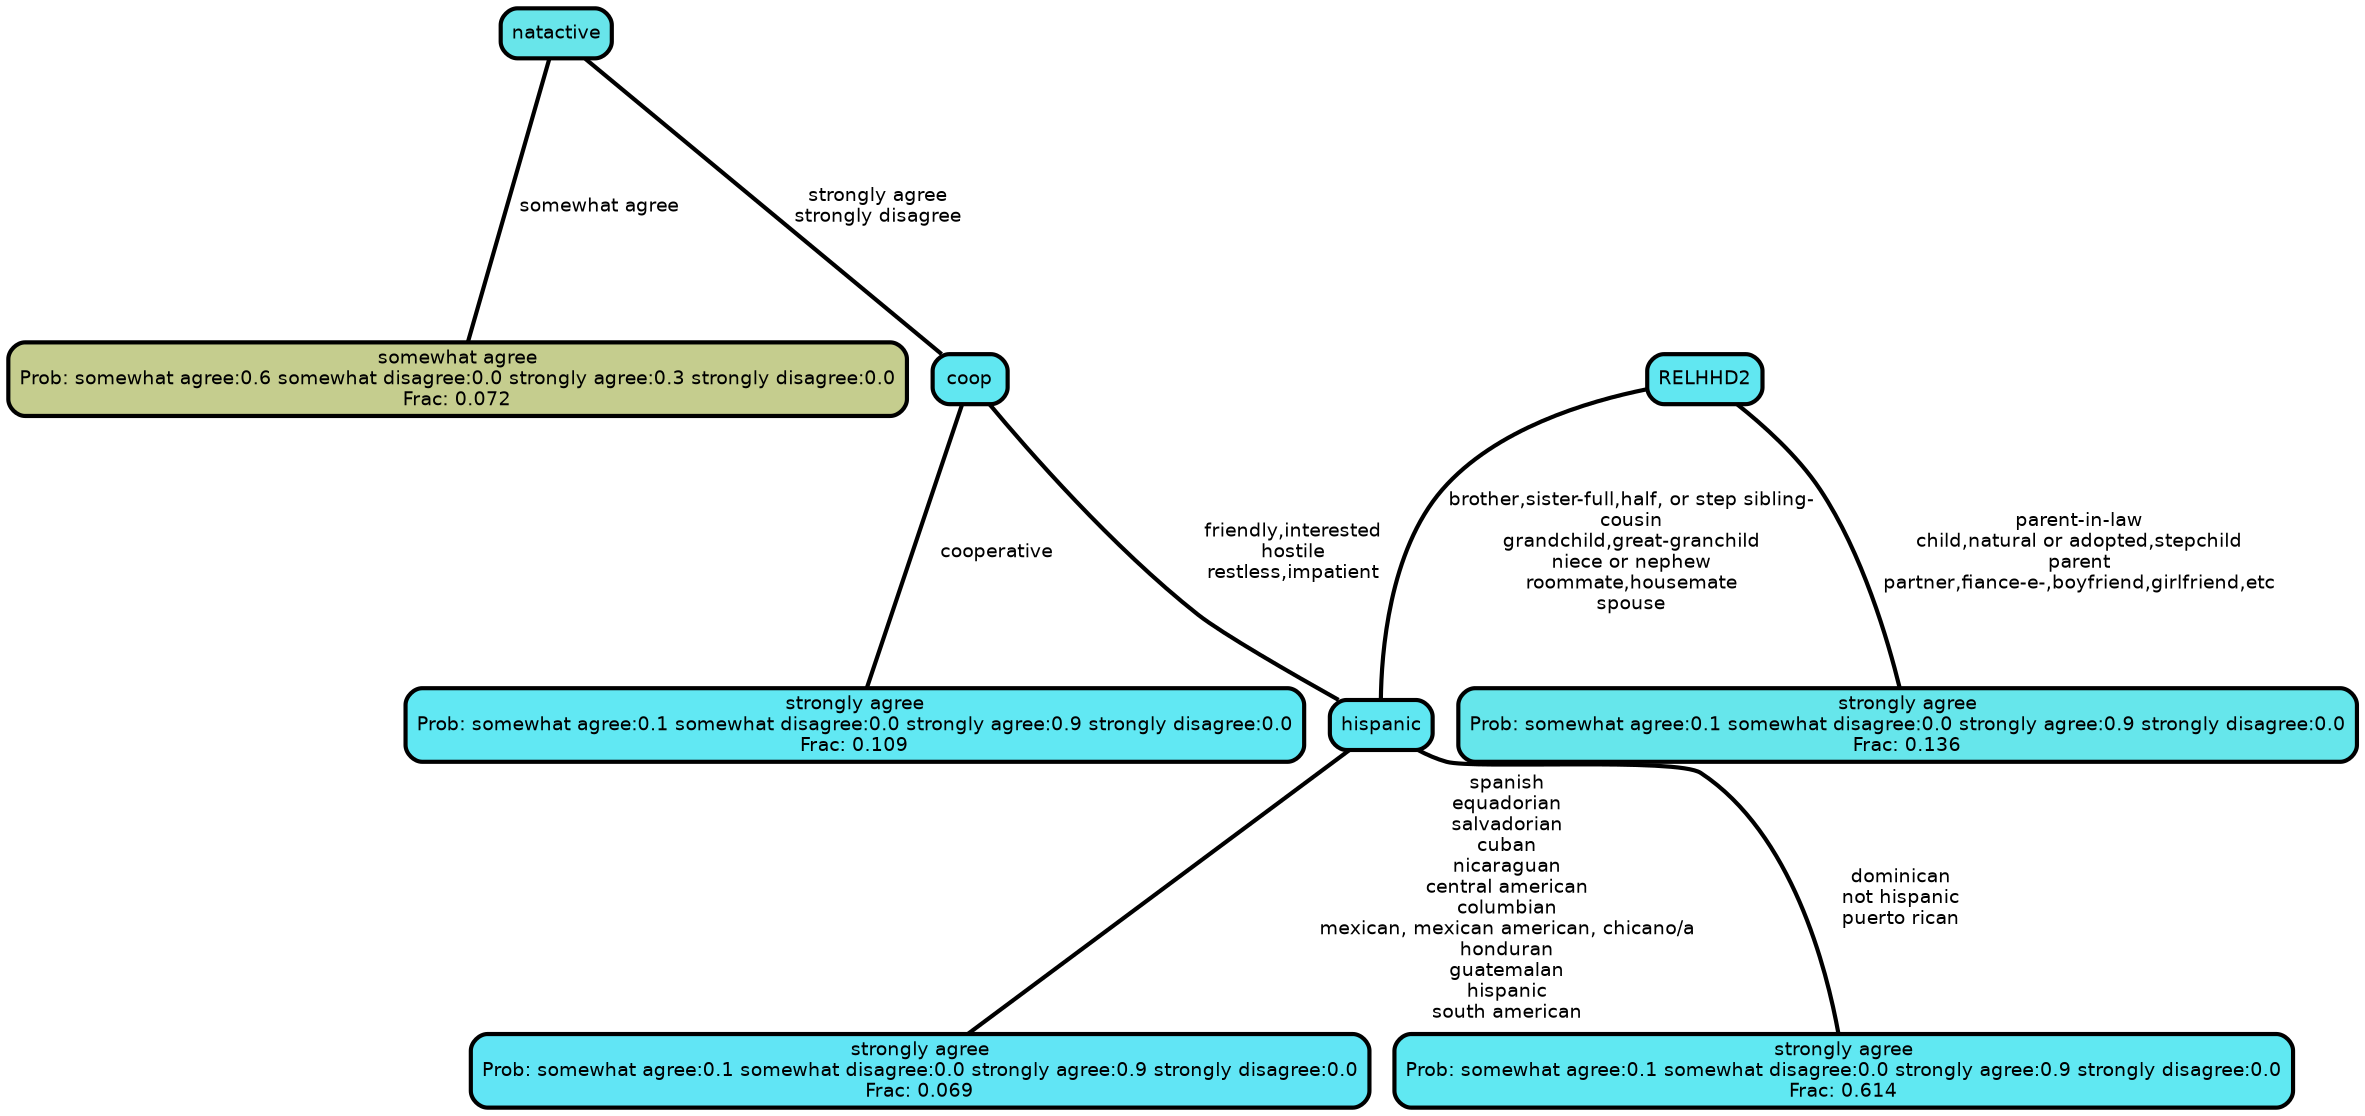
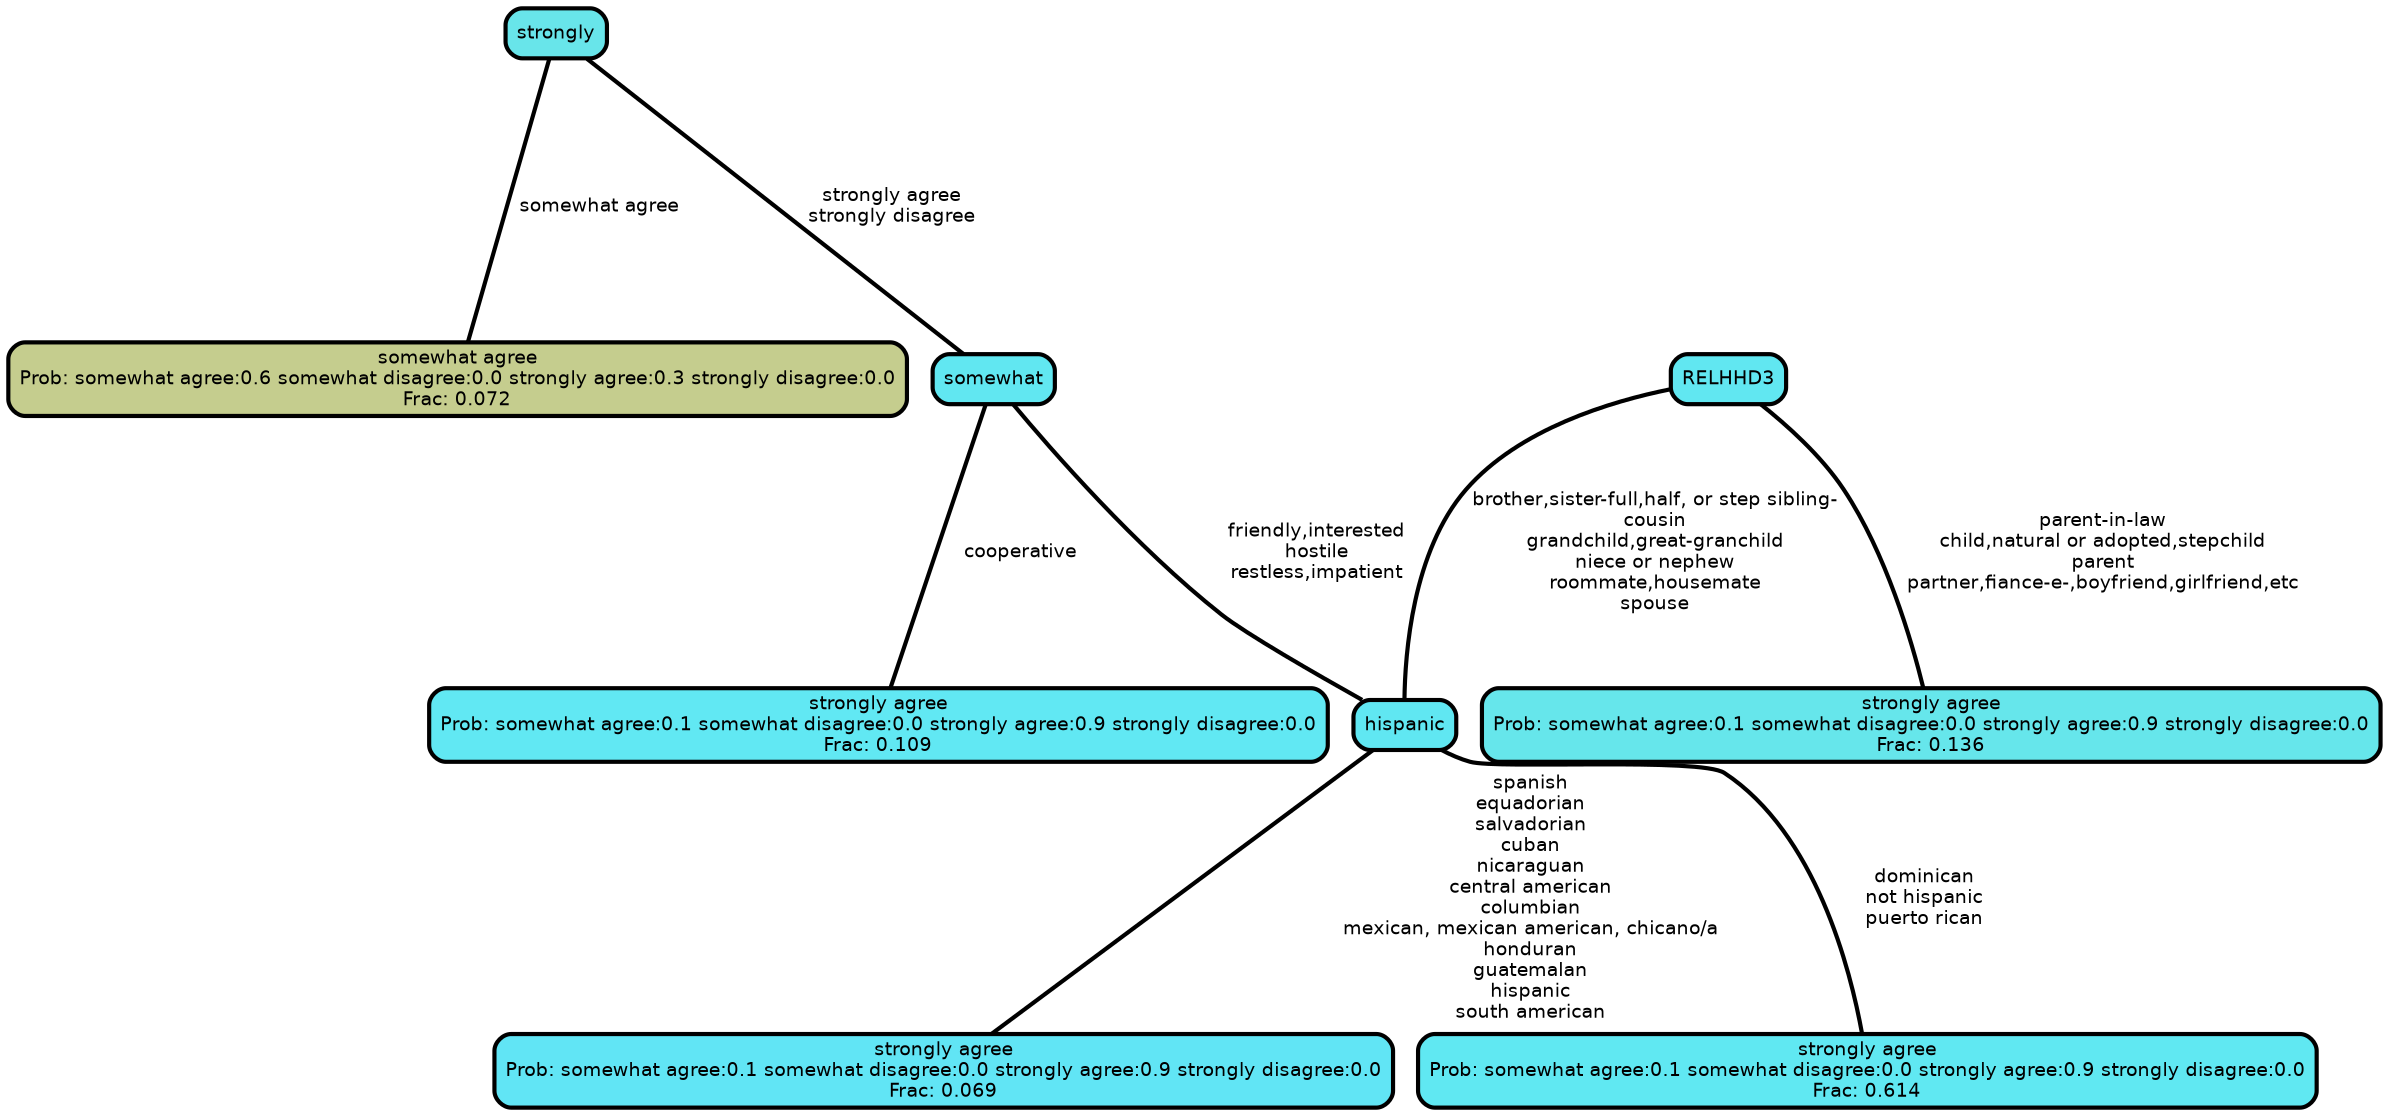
(556, 33) -> (556, 33)
(970, 379) -> (994, 379)
(1705, 379) -> (1728, 379)
